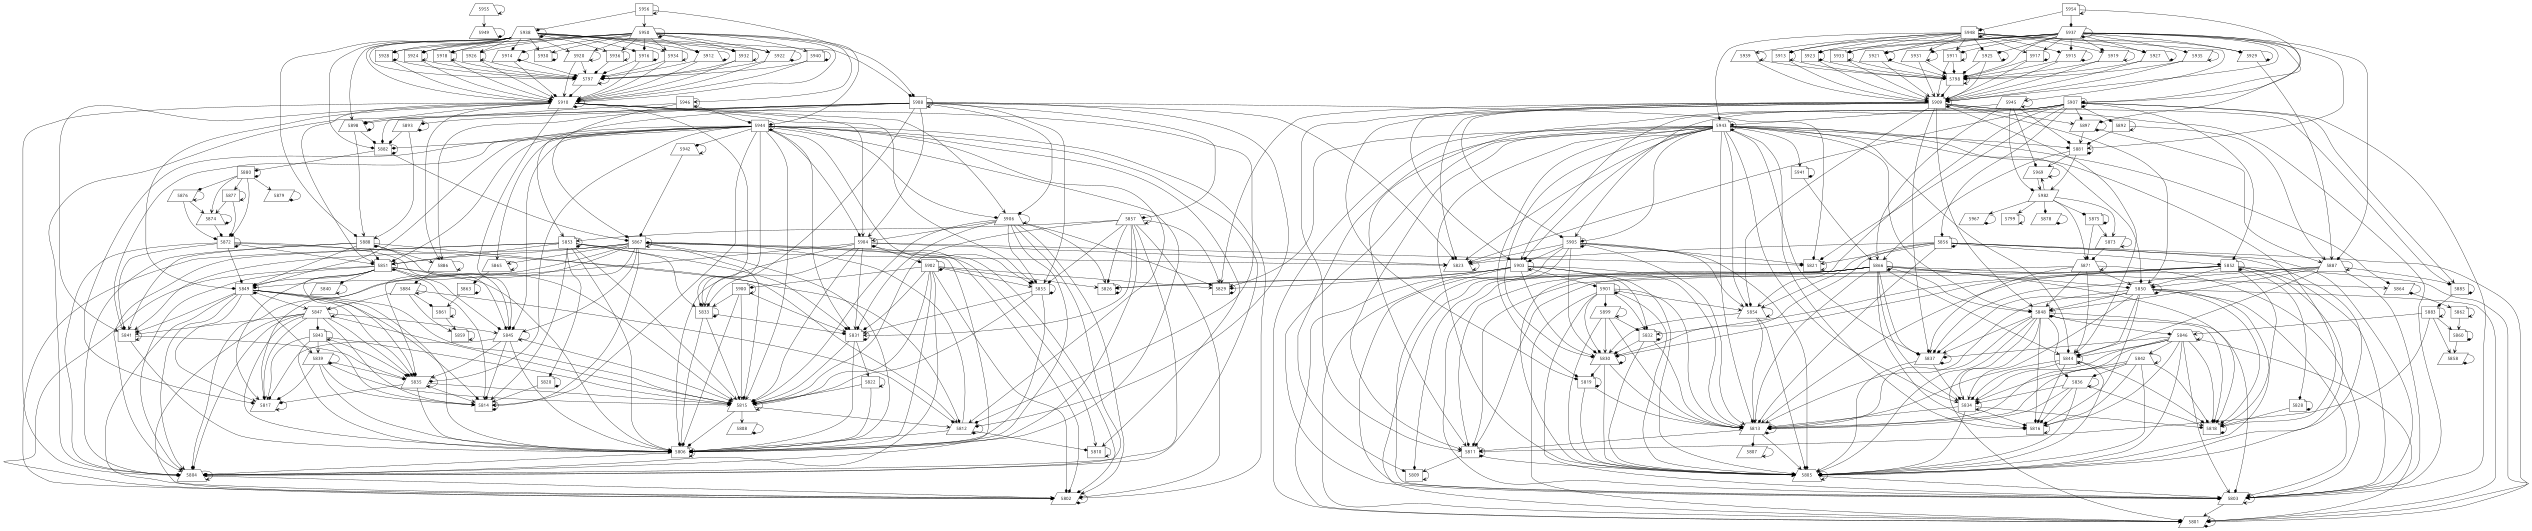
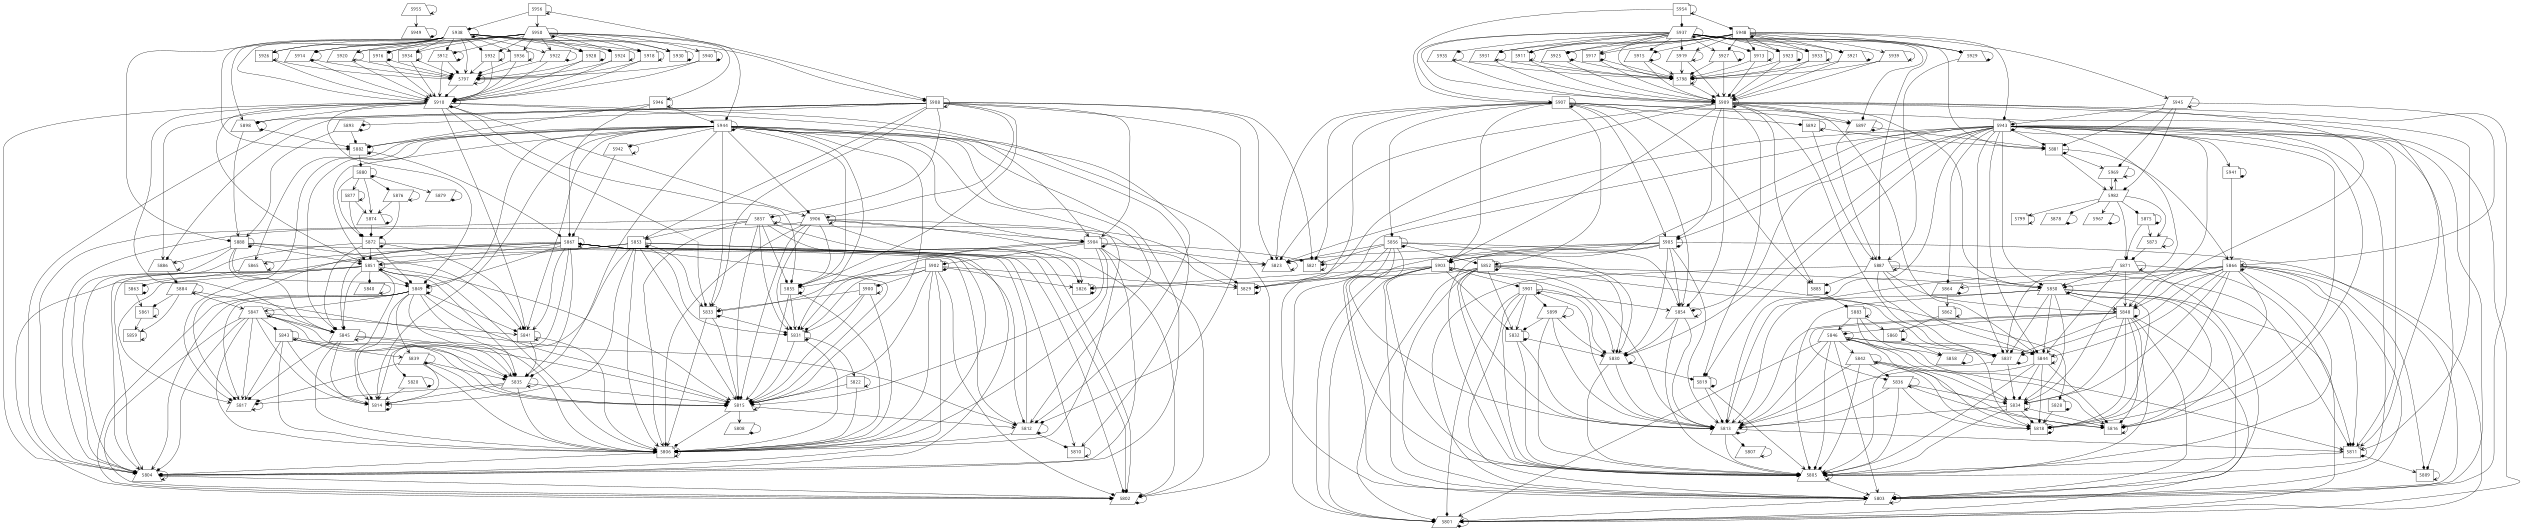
(805, 81) -> (491, 88)
(603, 116) -> (318, 125)
(546, 382) -> (413, 382)
